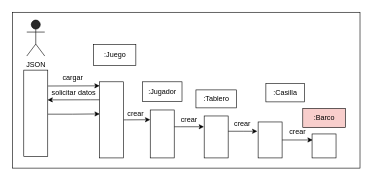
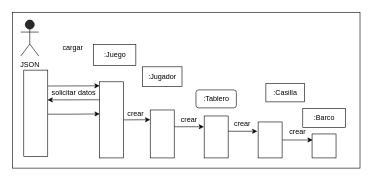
(36, 38) -> (30, 38)
(73, 78) -> (73, 48)
(162, 92) -> (162, 77)
(216, 99) -> (216, 99)
(324, 118) -> (324, 118)
